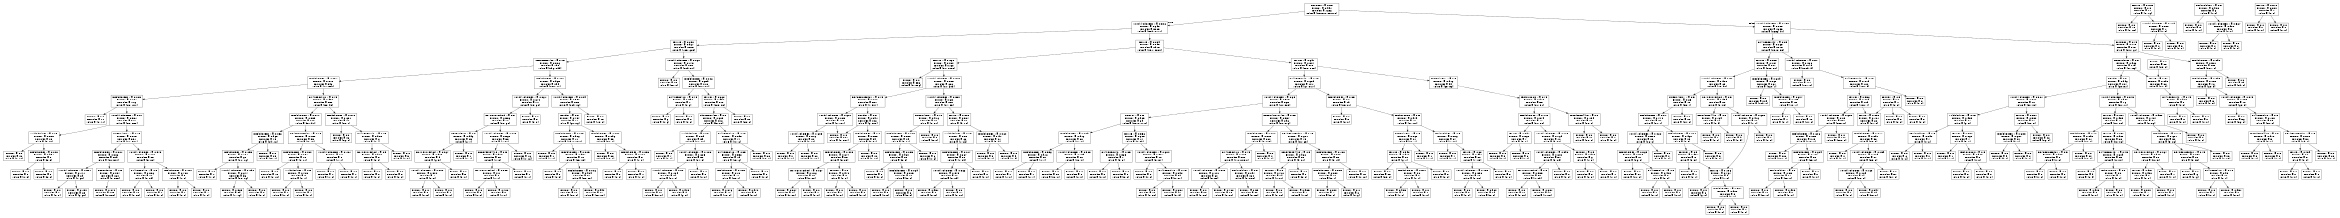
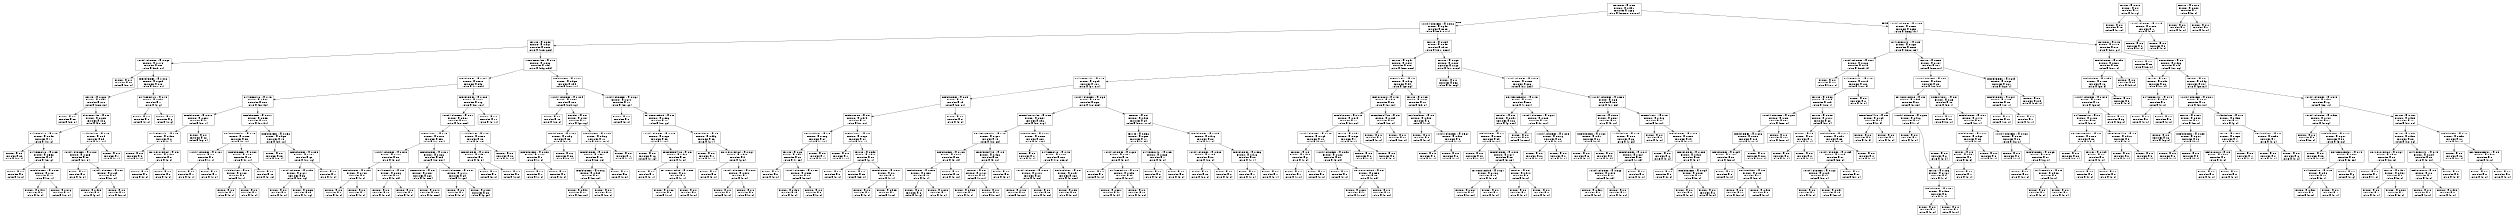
none -> (1417, 101)
(1881, 110) -> (1814, 128)
(1710, 184) -> (1939, 164)
